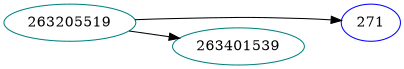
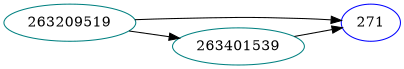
(70, 23) -> (70, 23)
none -> (313, 33)
